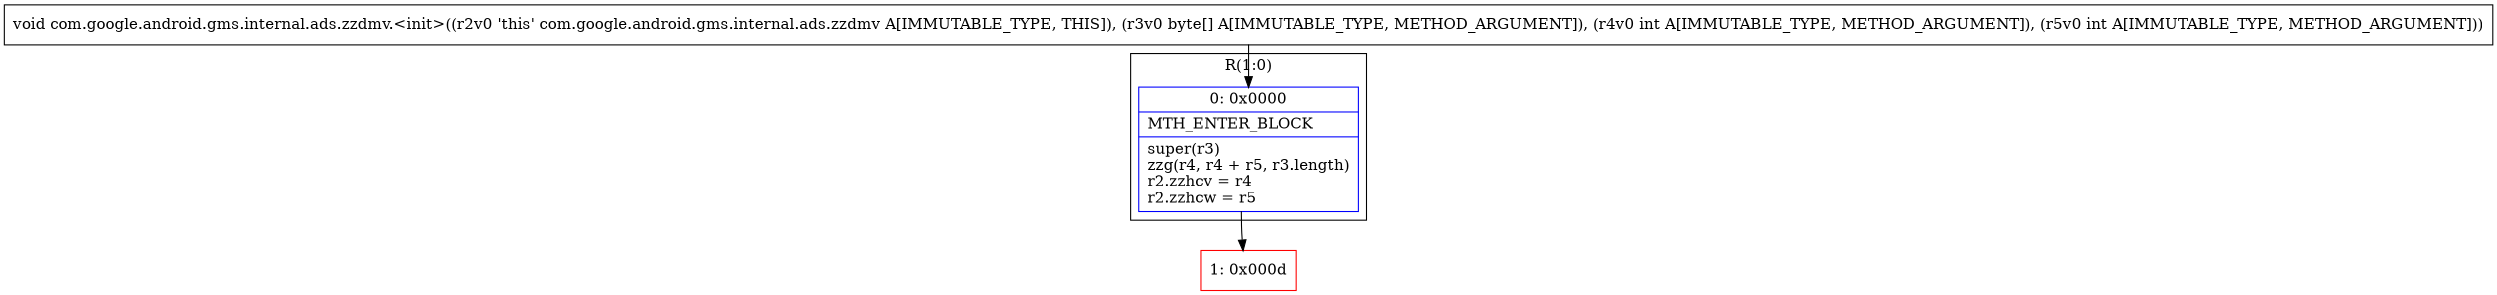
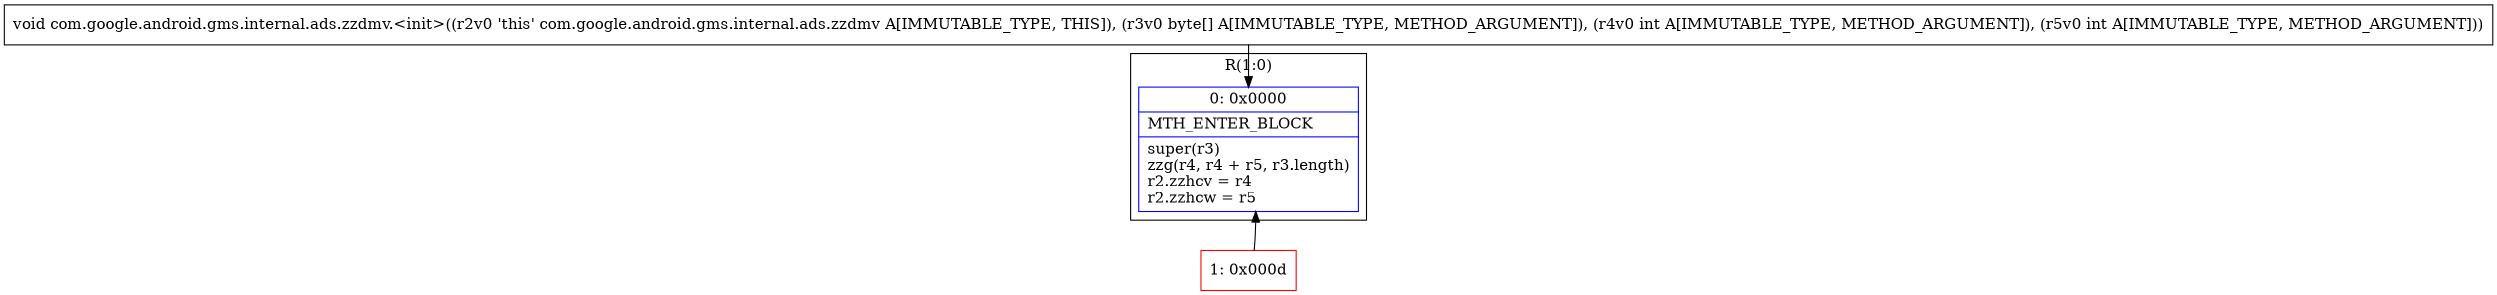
(1242, 227) -> (1255, 237)
